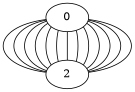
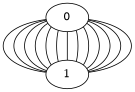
(67, 74) -> (67, 74)
